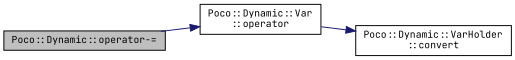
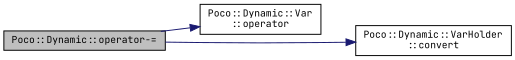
(334, 28) -> (256, 43)
